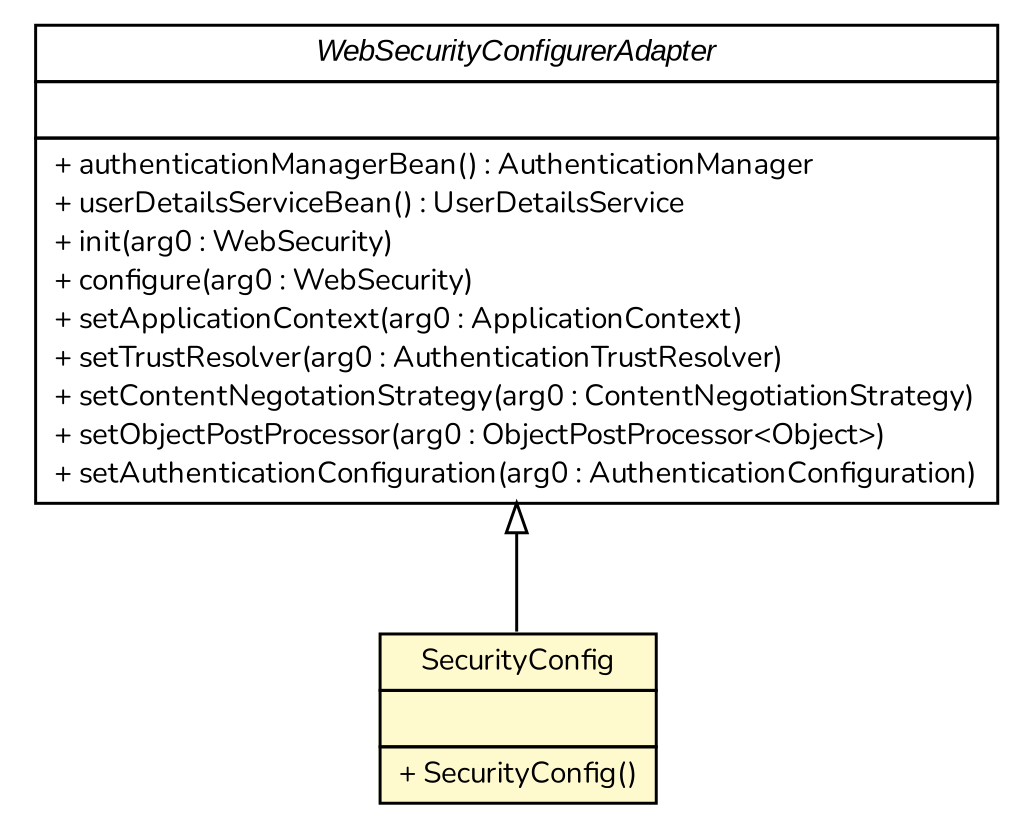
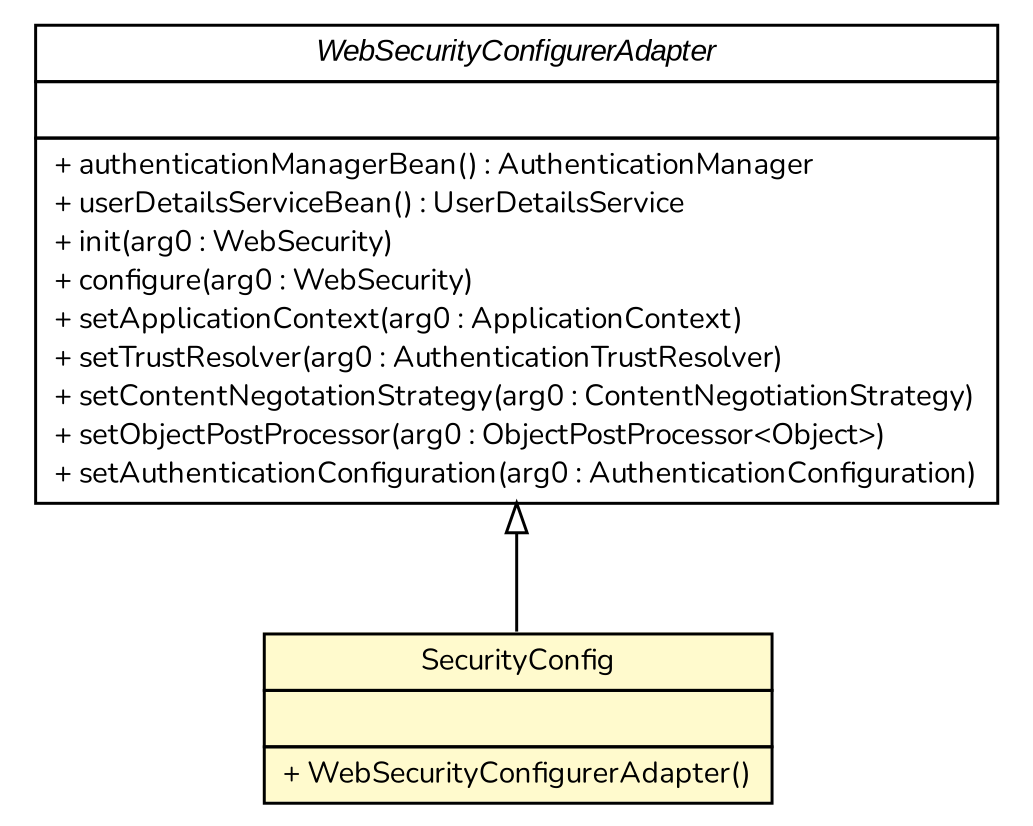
(518, 774) -> (518, 774)
